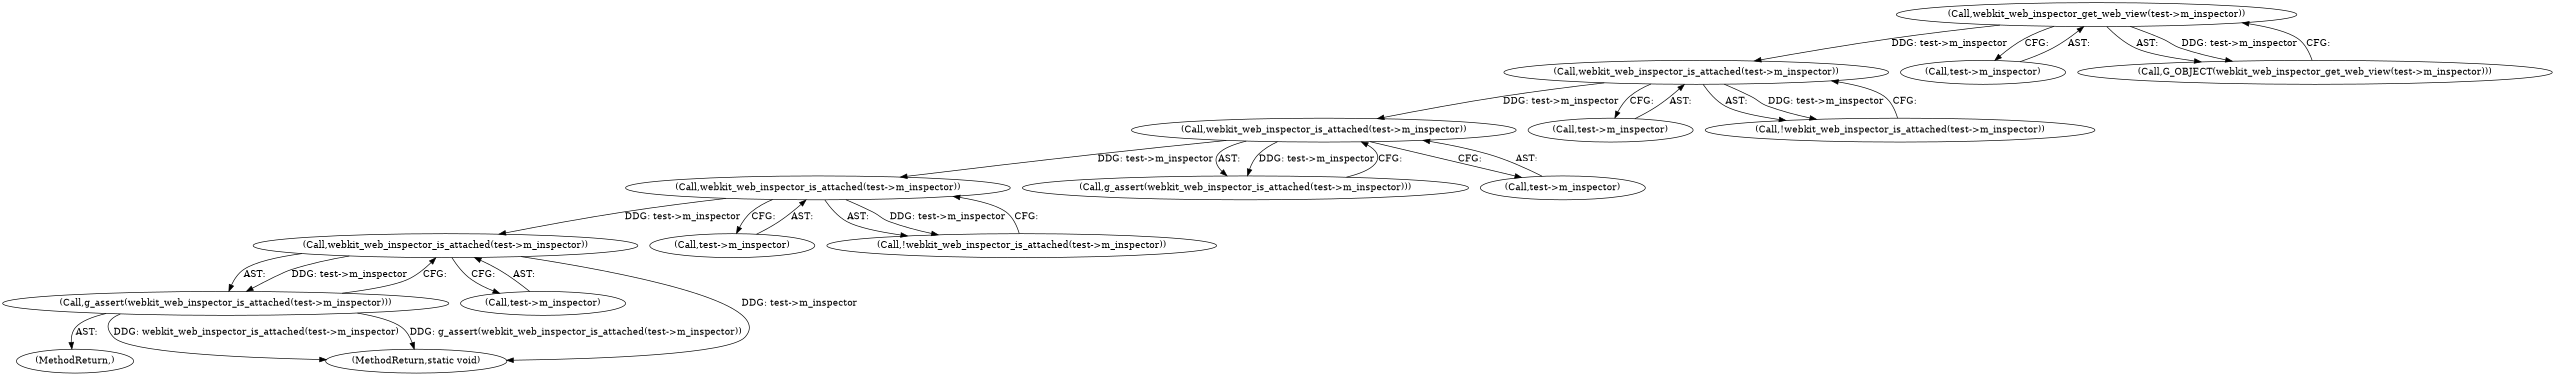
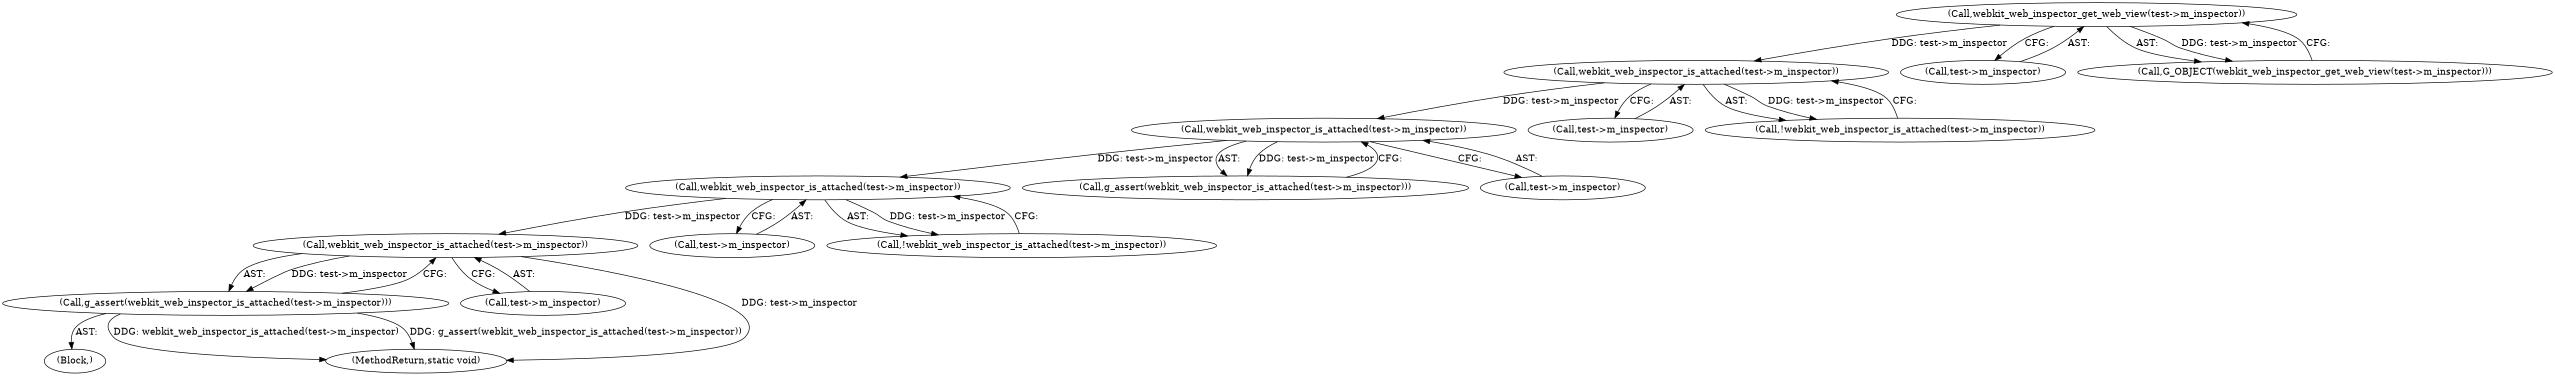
(75, 361) -> (75, 361)
